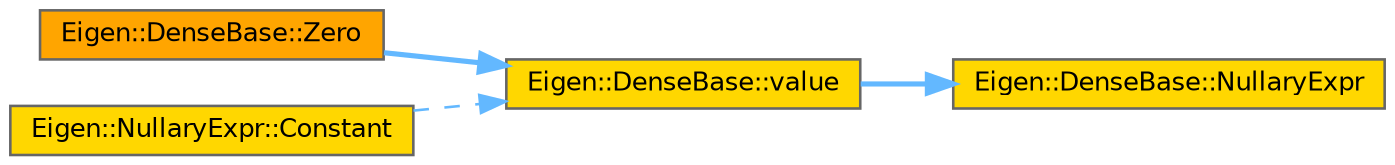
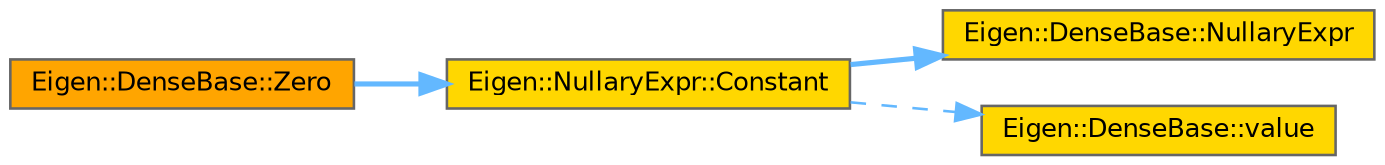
(432, 58) -> (388, 84)
(894, 84) -> (883, 61)
